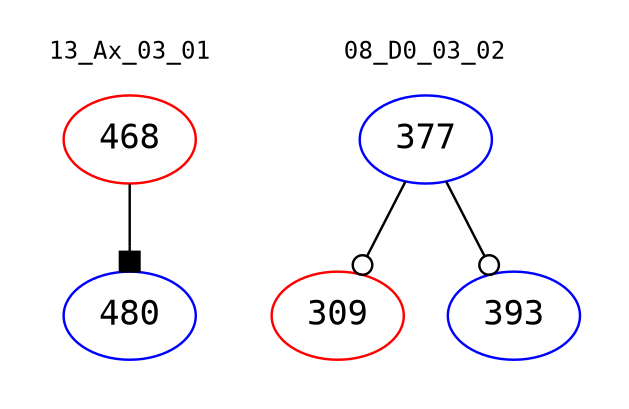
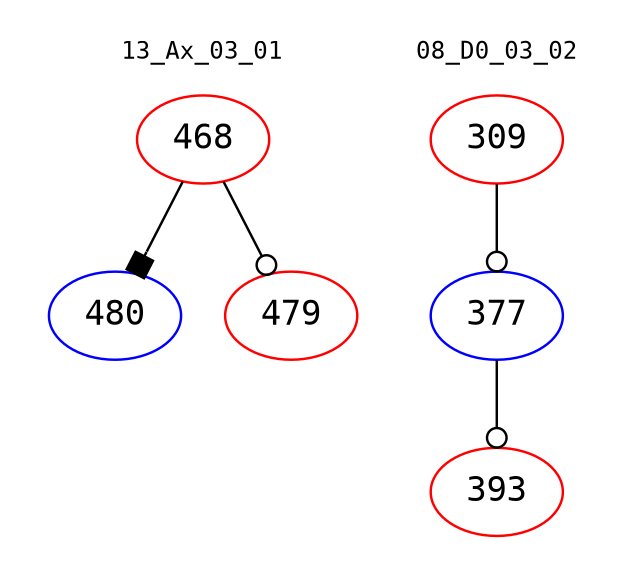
(386, 219) -> (497, 218)
none -> (291, 316)
(514, 316) -> (497, 492)
